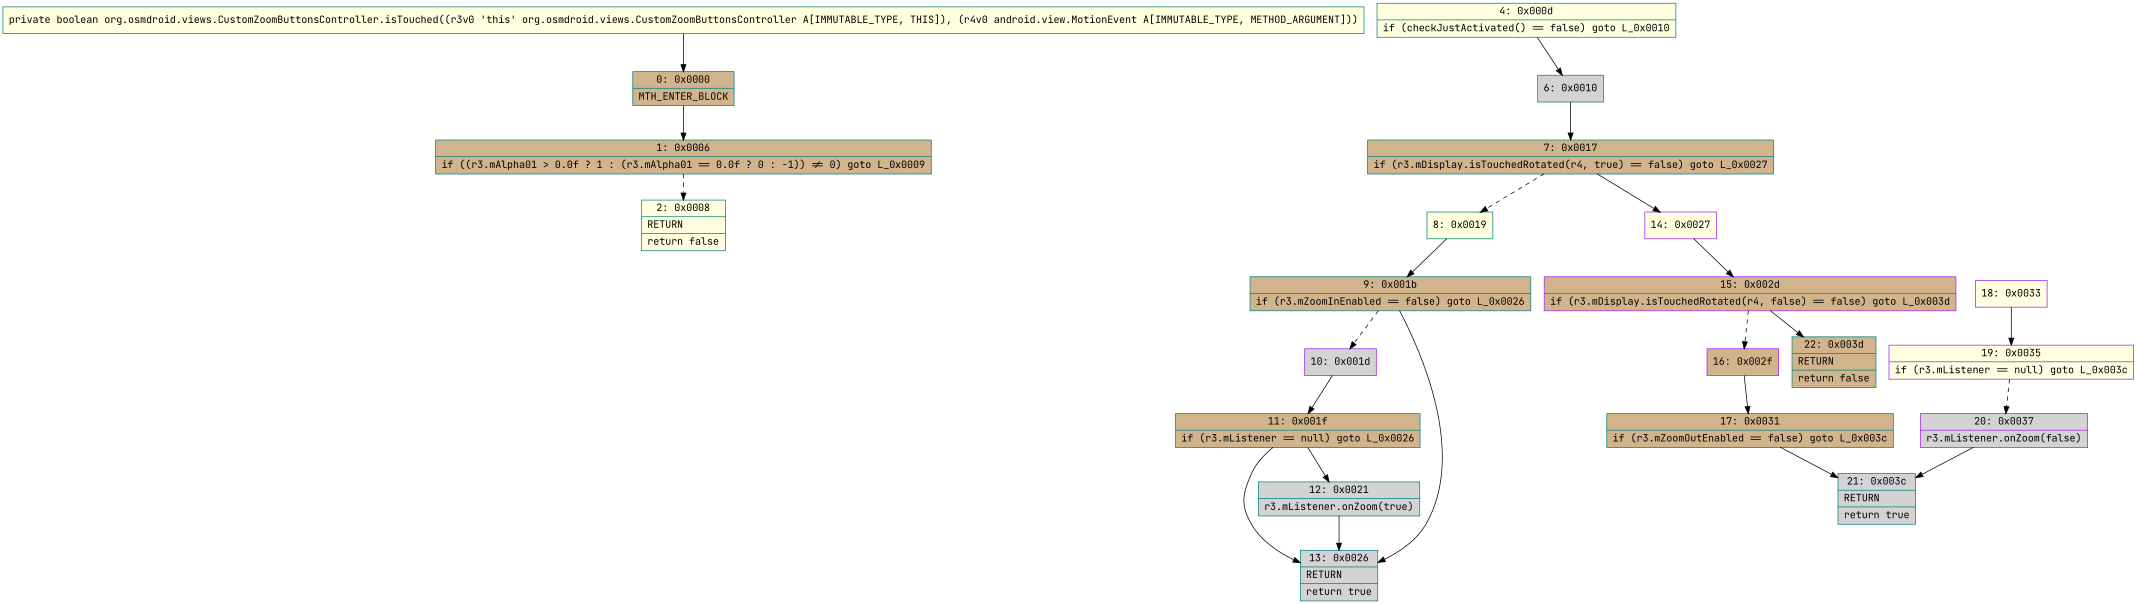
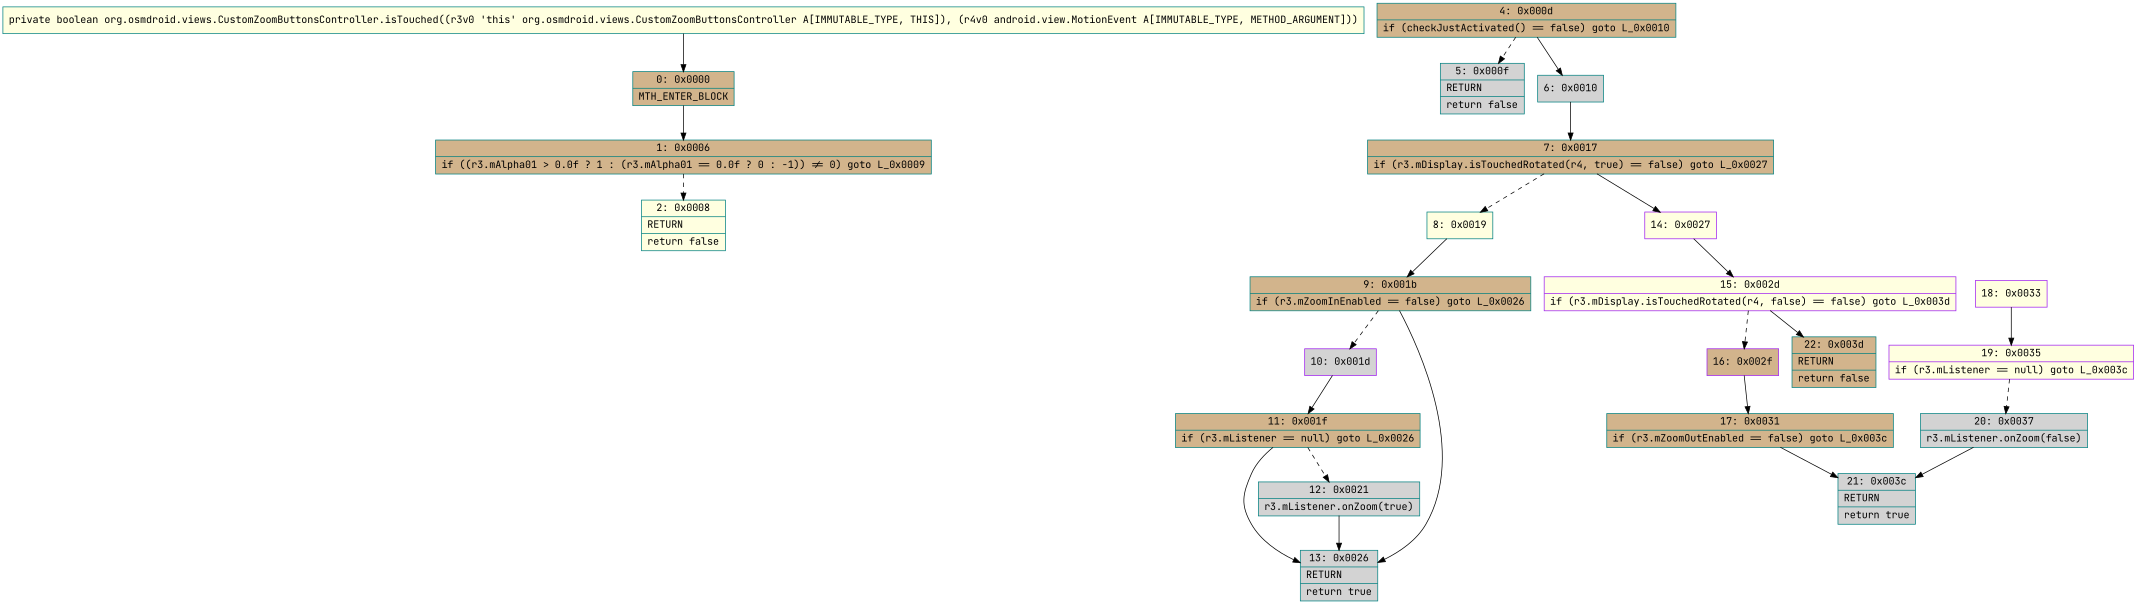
(1526, 20) -> (1526, 20)
none -> (1482, 89)
(1750, 294) -> (1750, 294)
(2004, 431) -> (2004, 431)
(1317, 462) -> (1317, 462)
